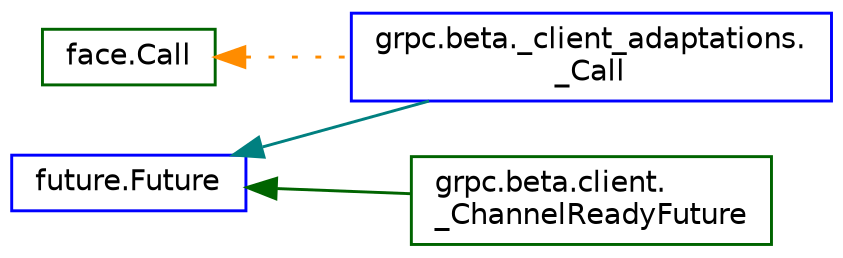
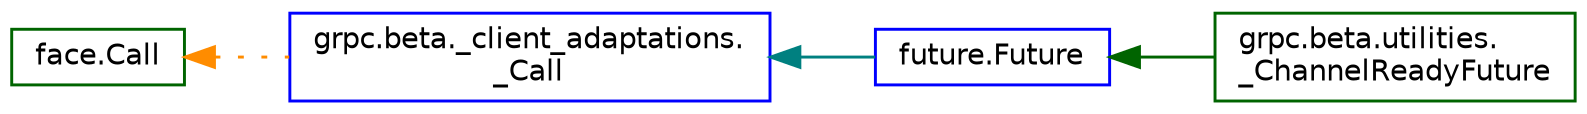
(346, 124) -> (838, 57)
(591, 201) -> (1395, 57)
